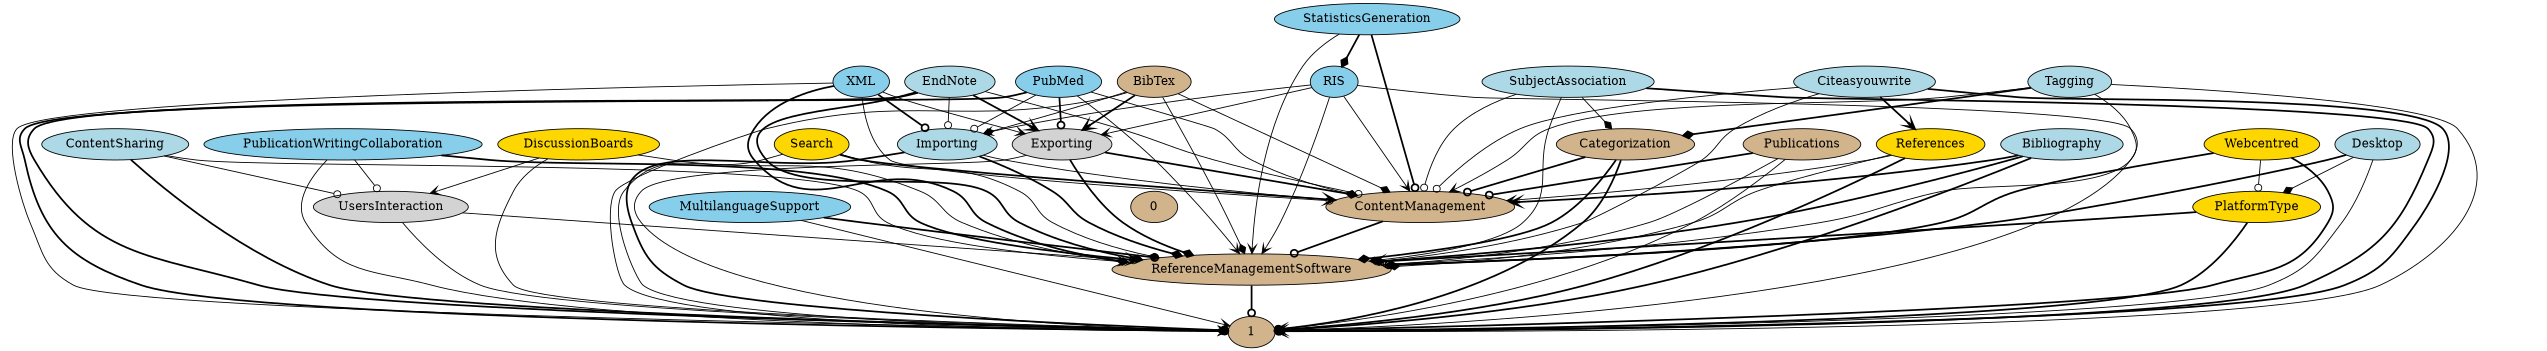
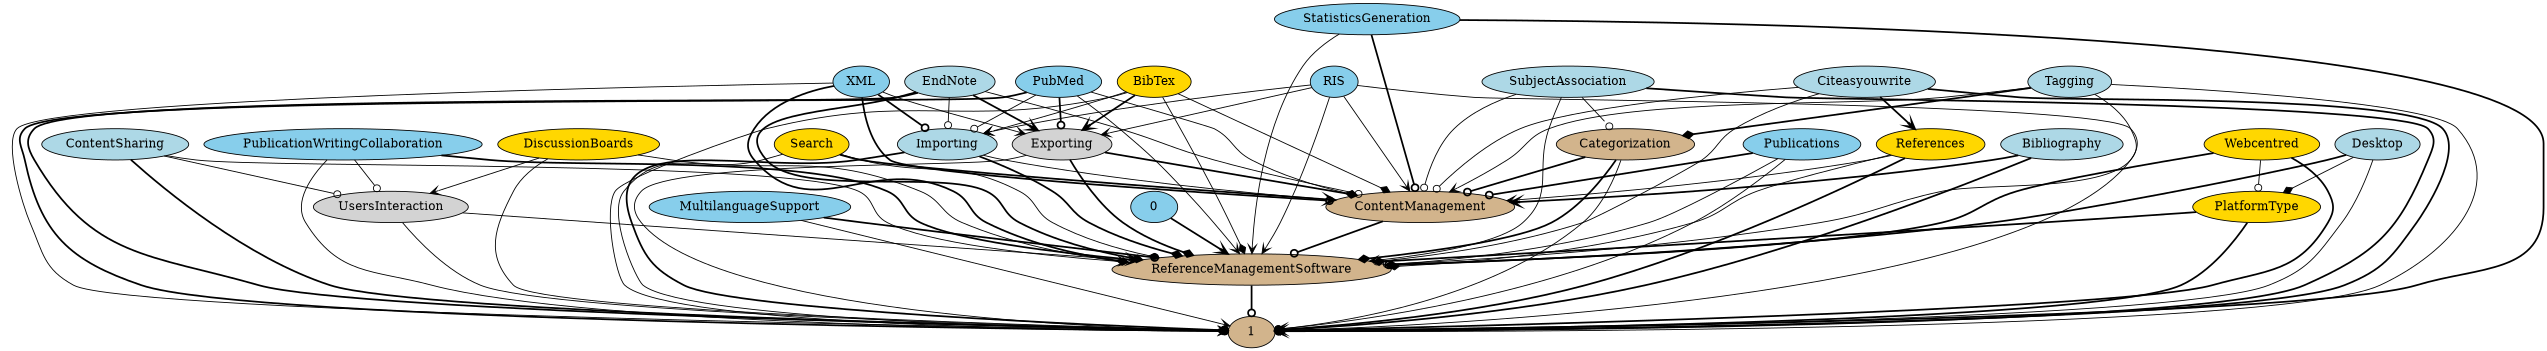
(1353, 46) -> (2514, 259)
(1154, 82) -> (1154, 82)
(1590, 106) -> (1590, 106)
(1050, 115) -> (1050, 115)
(1802, 144) -> (1802, 144)
(1072, 183) -> (1072, 183)
(1154, 207) -> (1154, 207)
(1516, 227) -> (1516, 227)
(1705, 227) -> (1196, 234)
(796, 236) -> (796, 236)
(1475, 284) -> (1475, 284)
